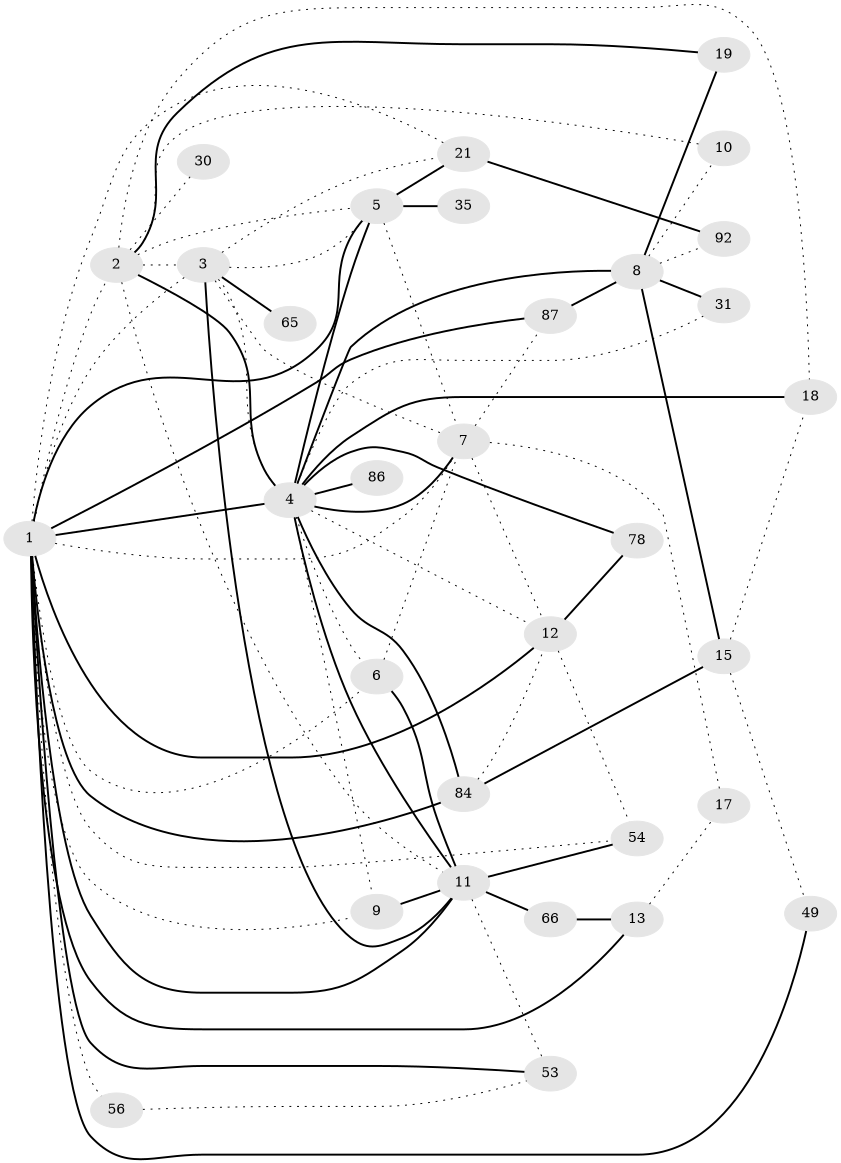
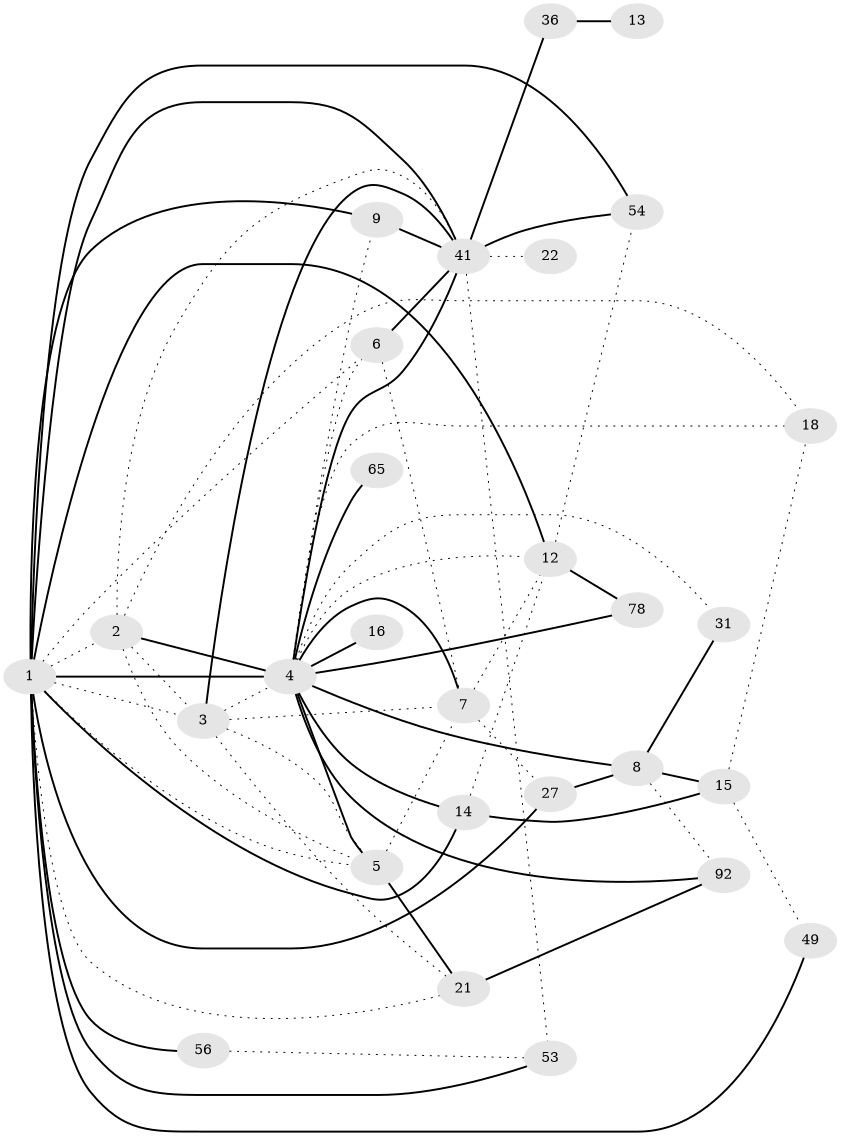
(724, 55) -> none
(724, 148) -> none
(203, 162) -> none
(464, 206) -> none
none -> (550, 256)
(247, 294) -> (321, 569)
(550, 316) -> (550, 794)
(196, 379) -> (191, 809)
(529, 397) -> (452, 426)
(377, 478) -> (377, 632)
(273, 559) -> none
(464, 794) -> (464, 813)
(724, 806) -> none
(49, 830) -> (67, 970)
none -> (458, 858)
(205, 867) -> (124, 103)
(82, 868) -> (89, 253)
(464, 883) -> (464, 256)
(550, 919) -> (550, 21)
(149, 1025) -> none
